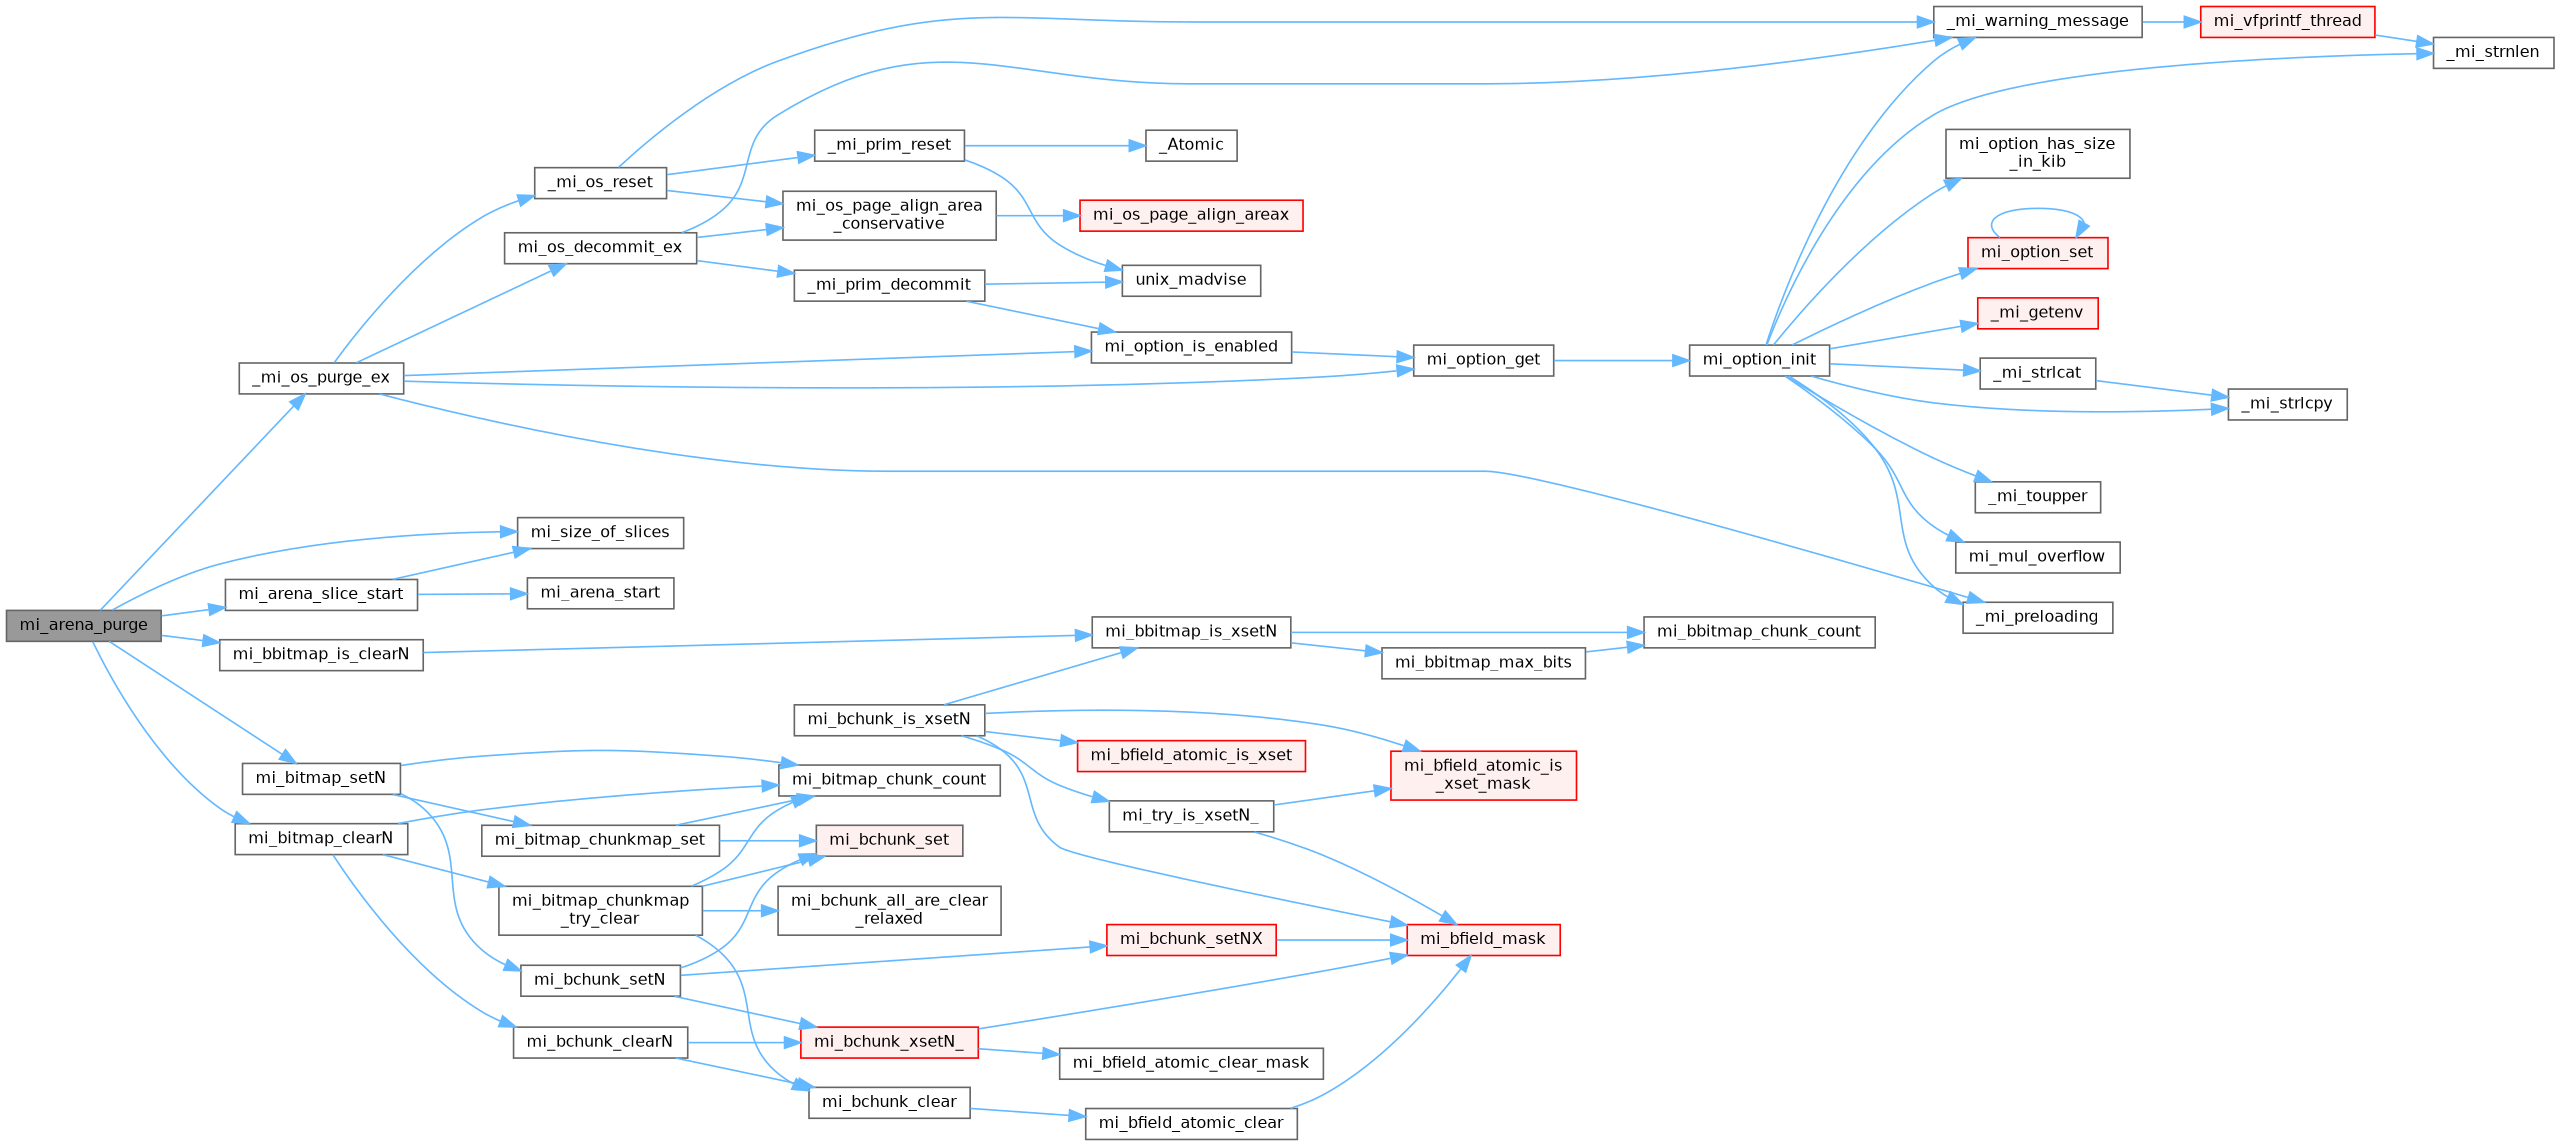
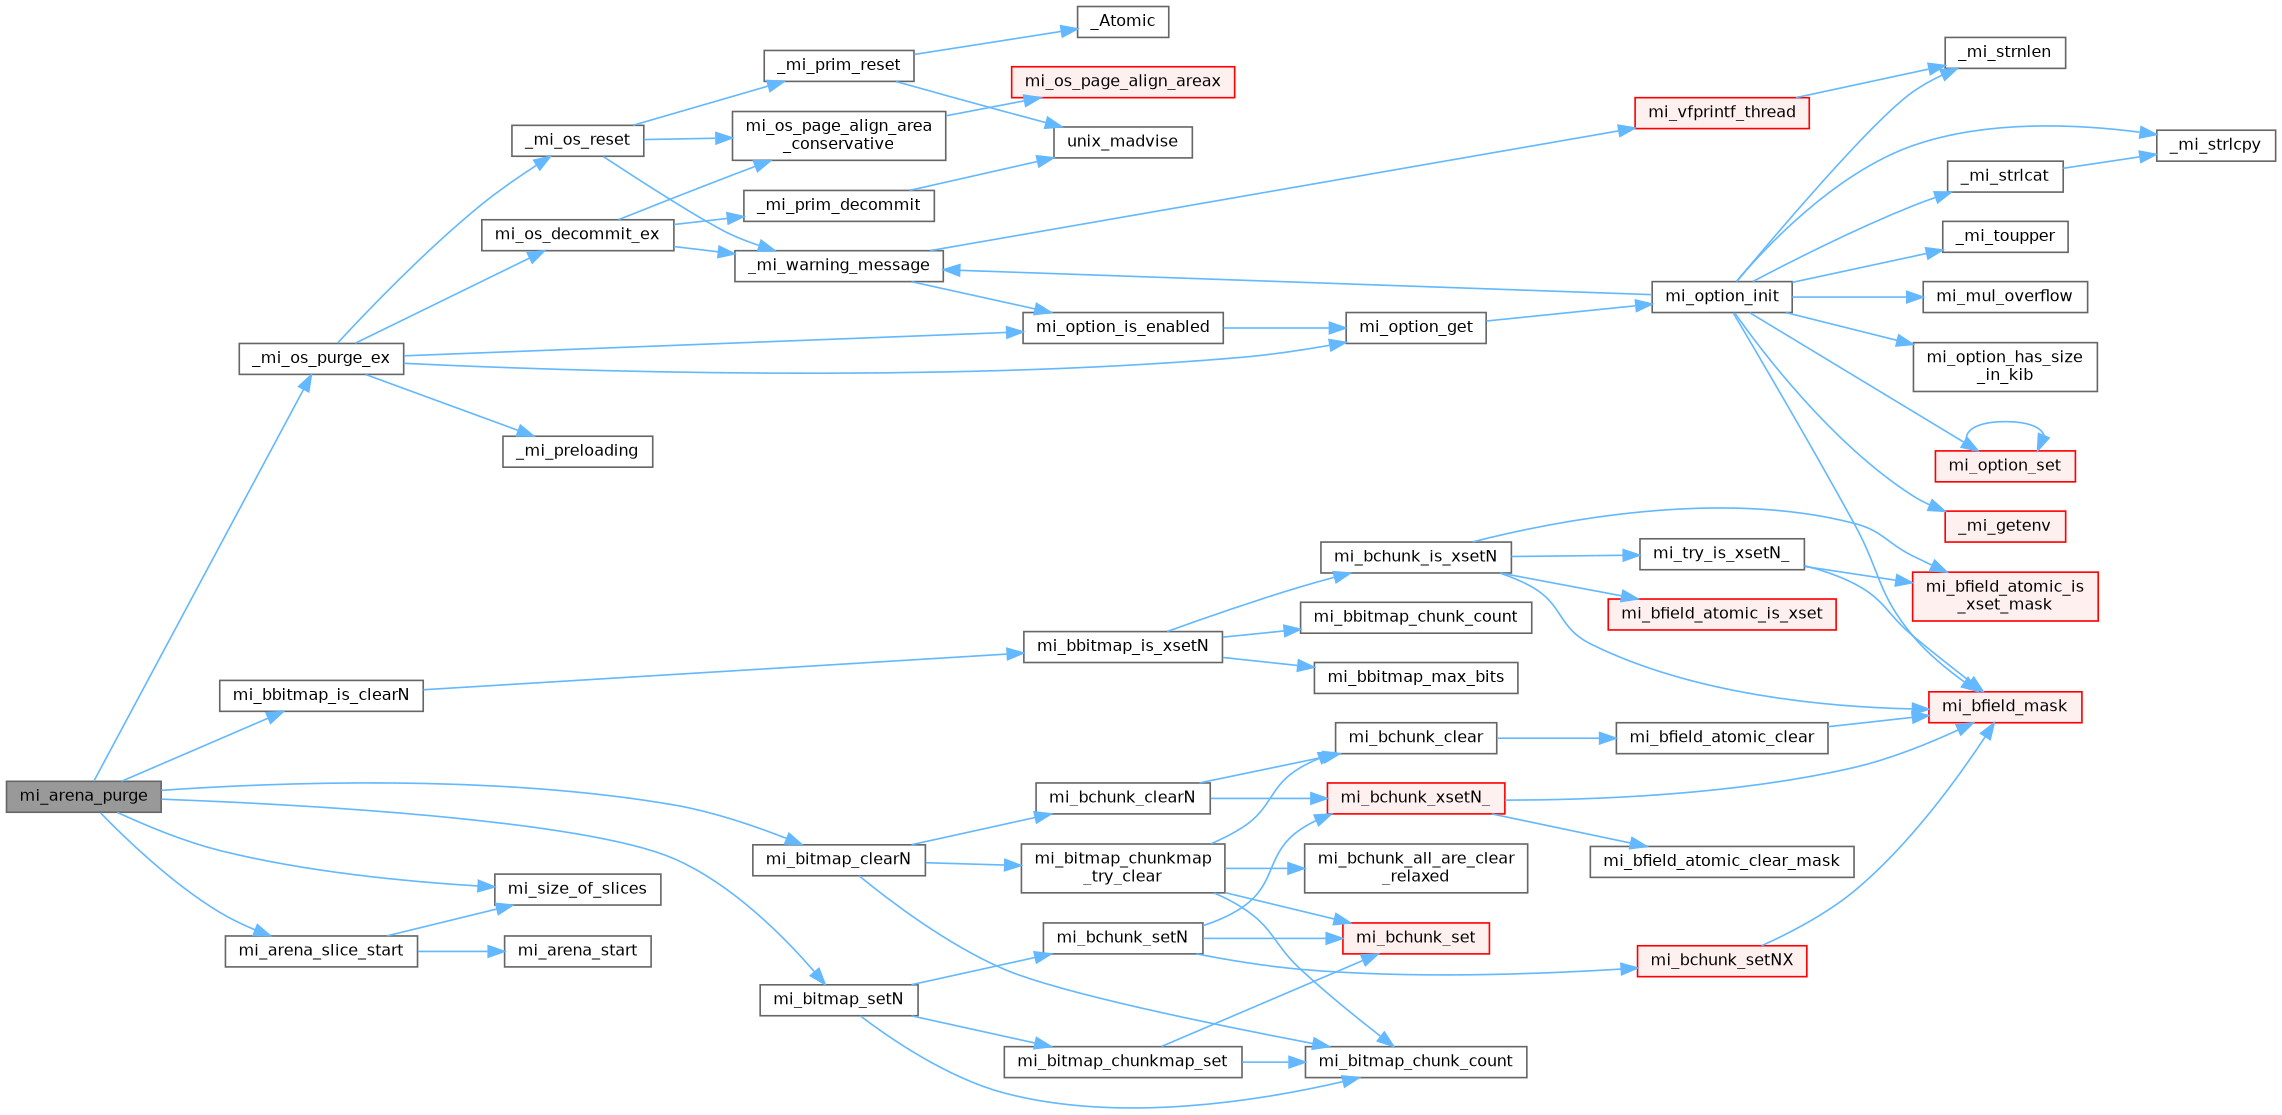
(1033, 315) -> (973, 295)
(1899, 507) -> (1843, 503)
(1607, 650) -> none
(1033, 679) -> (1250, 603)
(890, 841) -> (1416, 938)
